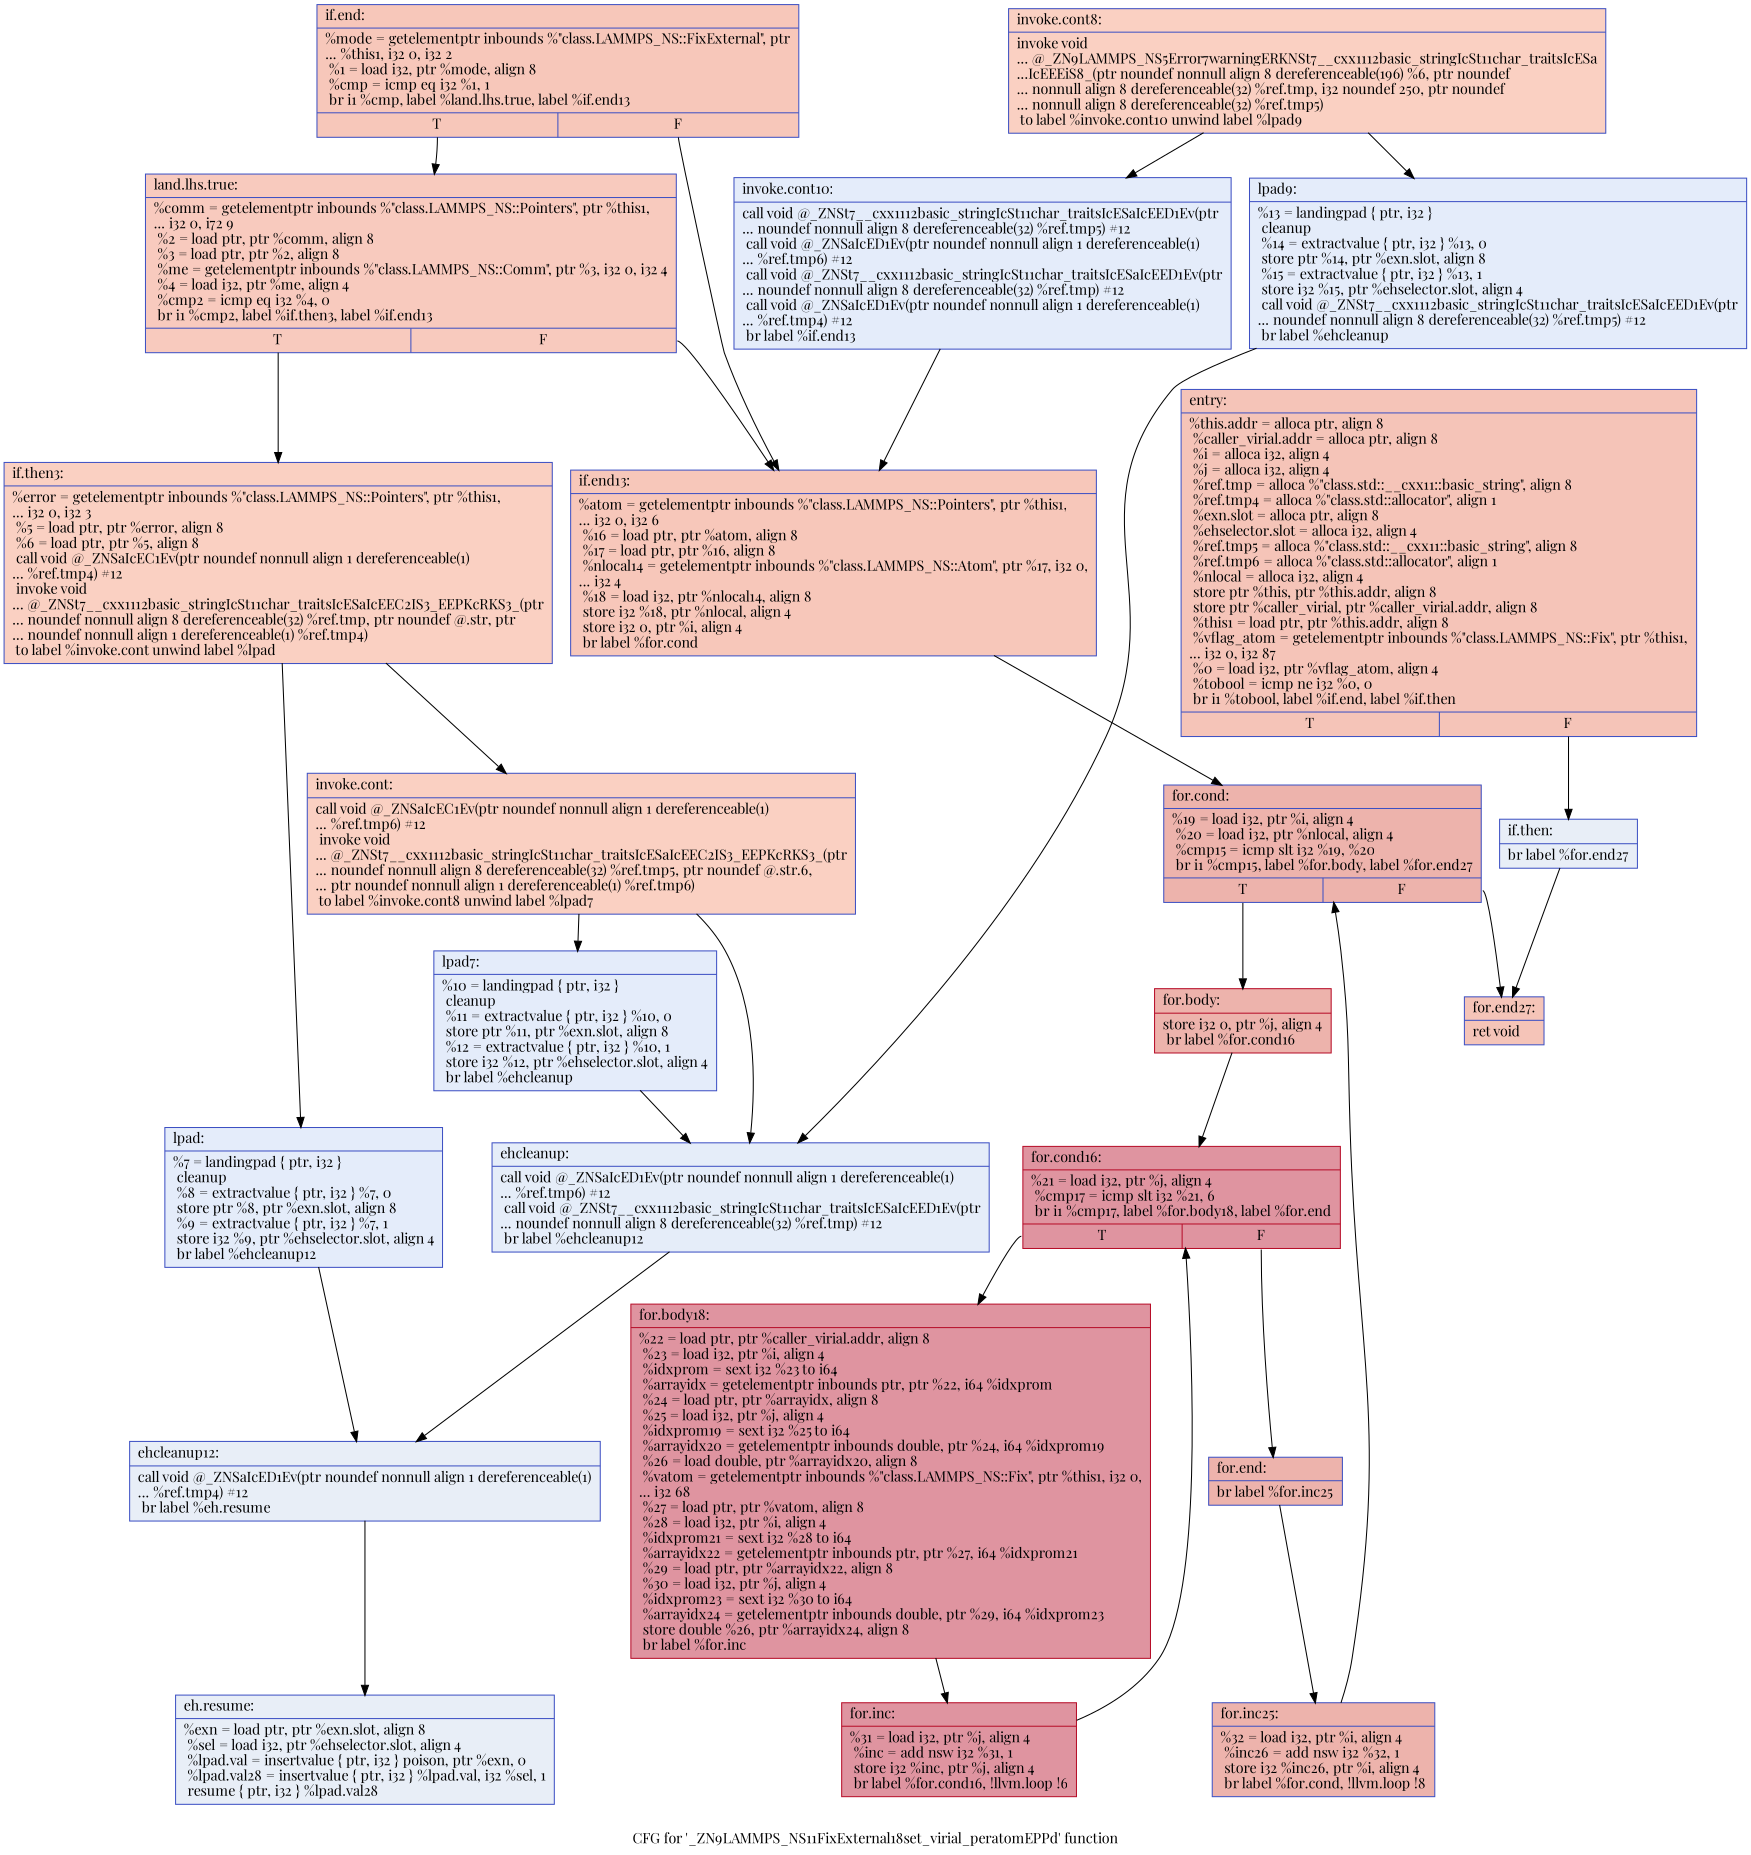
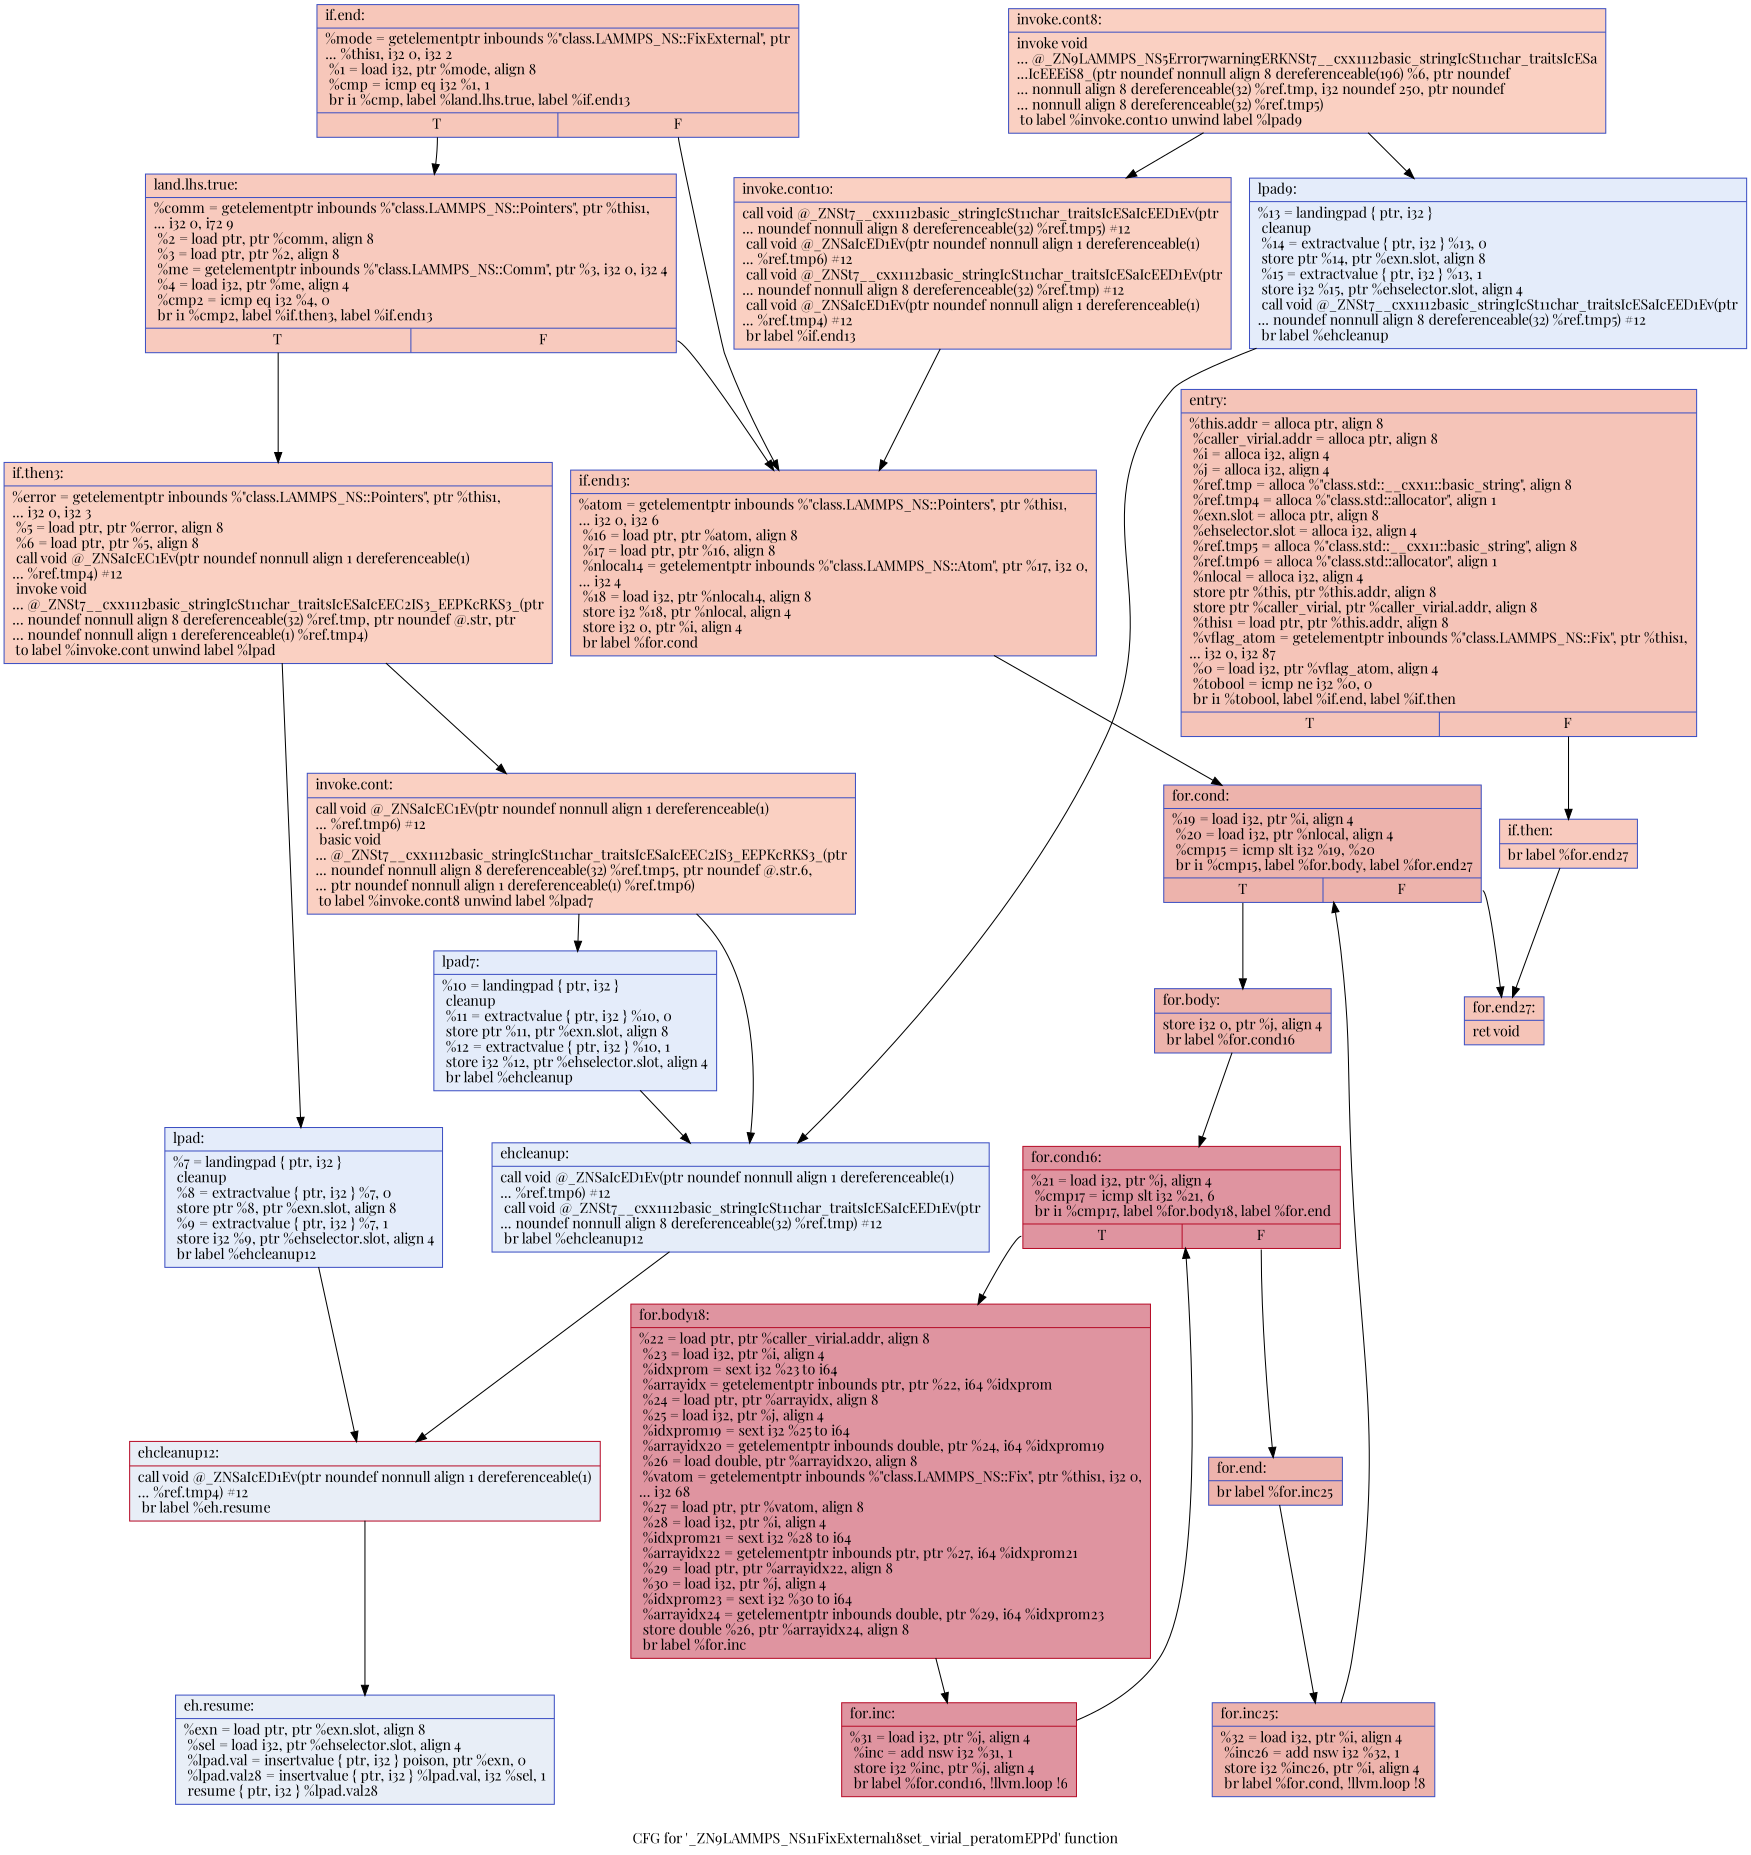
(983, 263) -> (983, 263)
(353, 840) -> (349, 840)
(1569, 844) -> (1569, 844)
(1243, 1021) -> (1243, 1021)
(365, 1481) -> (365, 1481)
